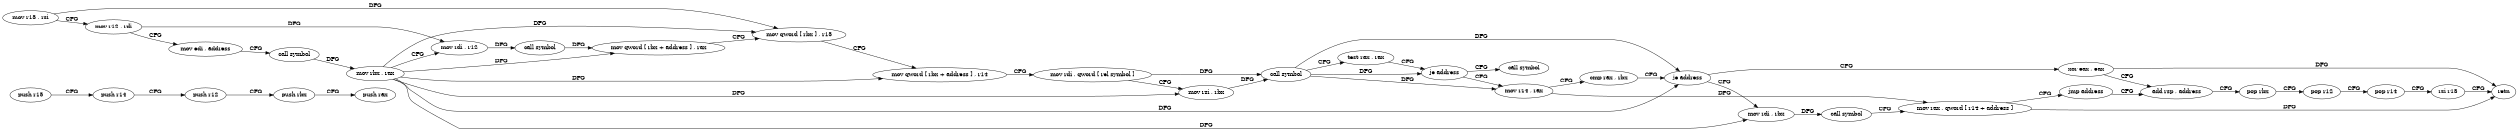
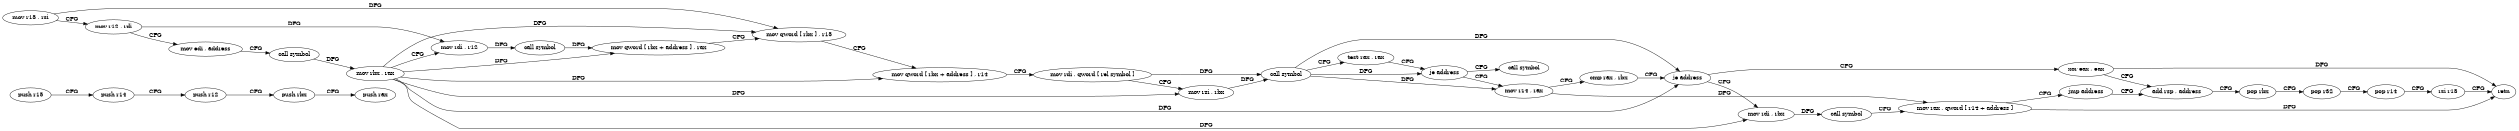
(2322, 92) -> (2322, 92)
